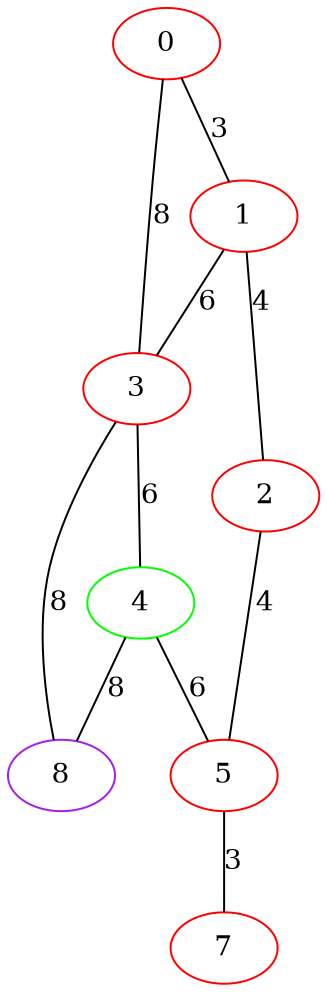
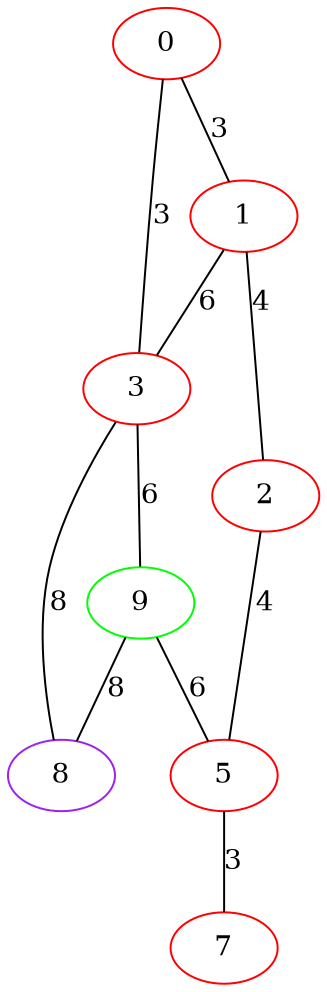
(163, 216) -> (163, 216)
(141, 603) -> (141, 603)
